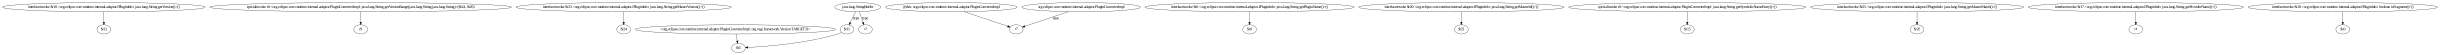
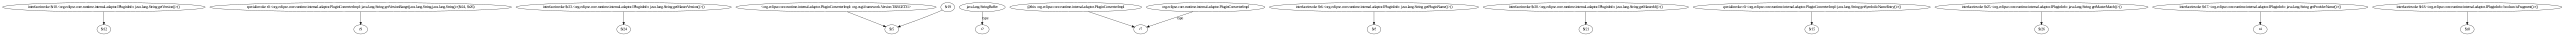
(853, 17) -> none
